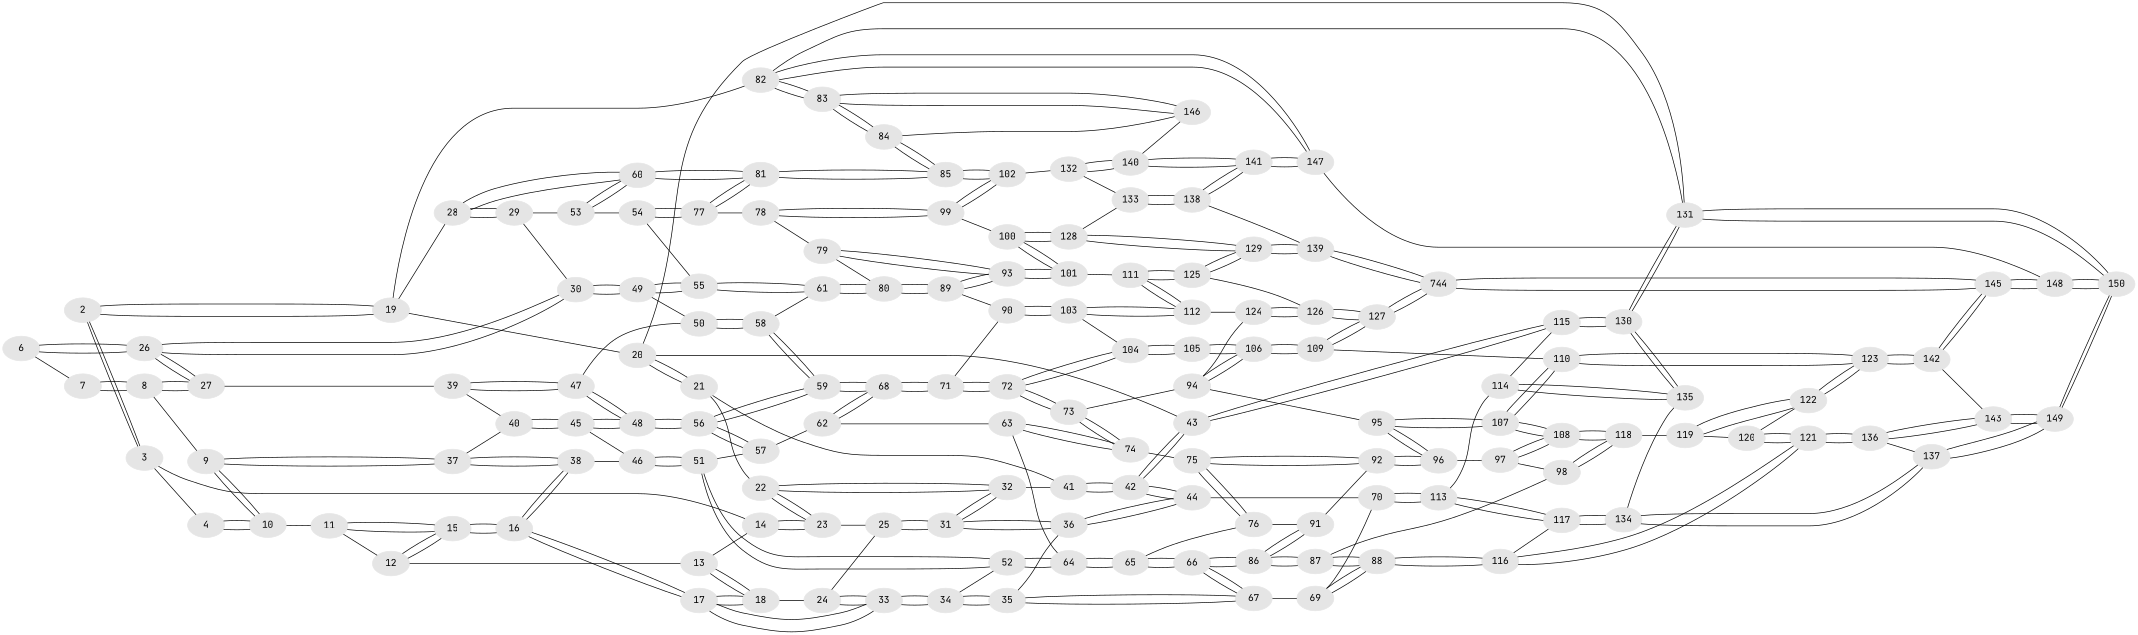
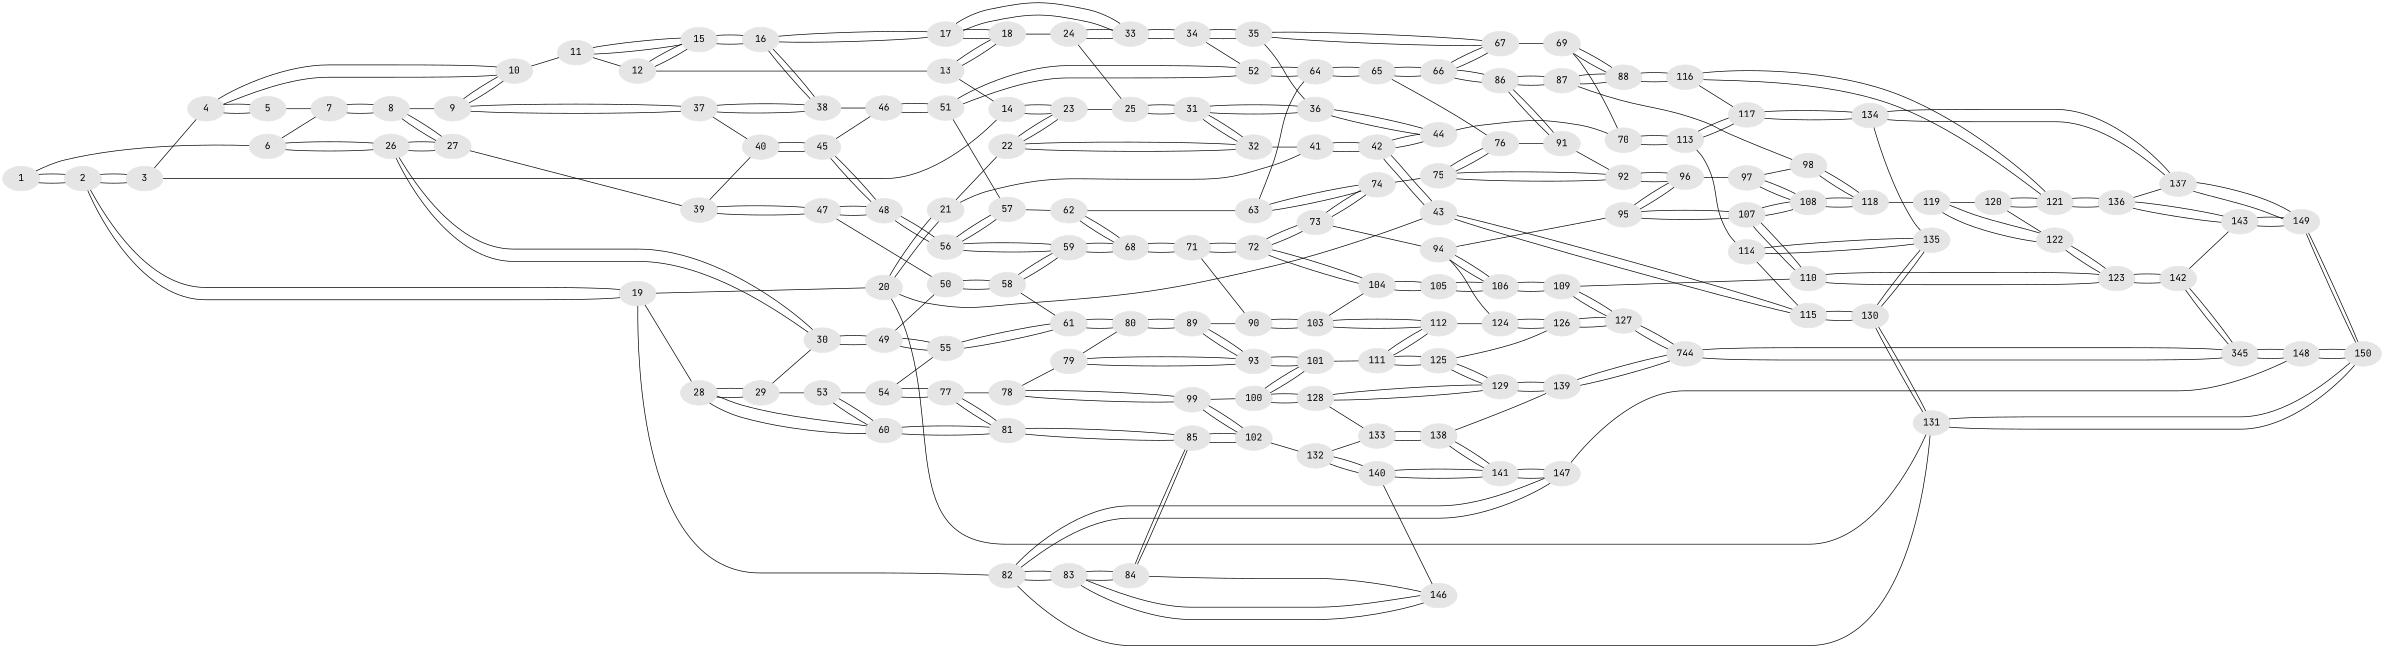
none -> (268, 109)
none -> (21, 179)
(1993, 284) -> (2240, 354)
